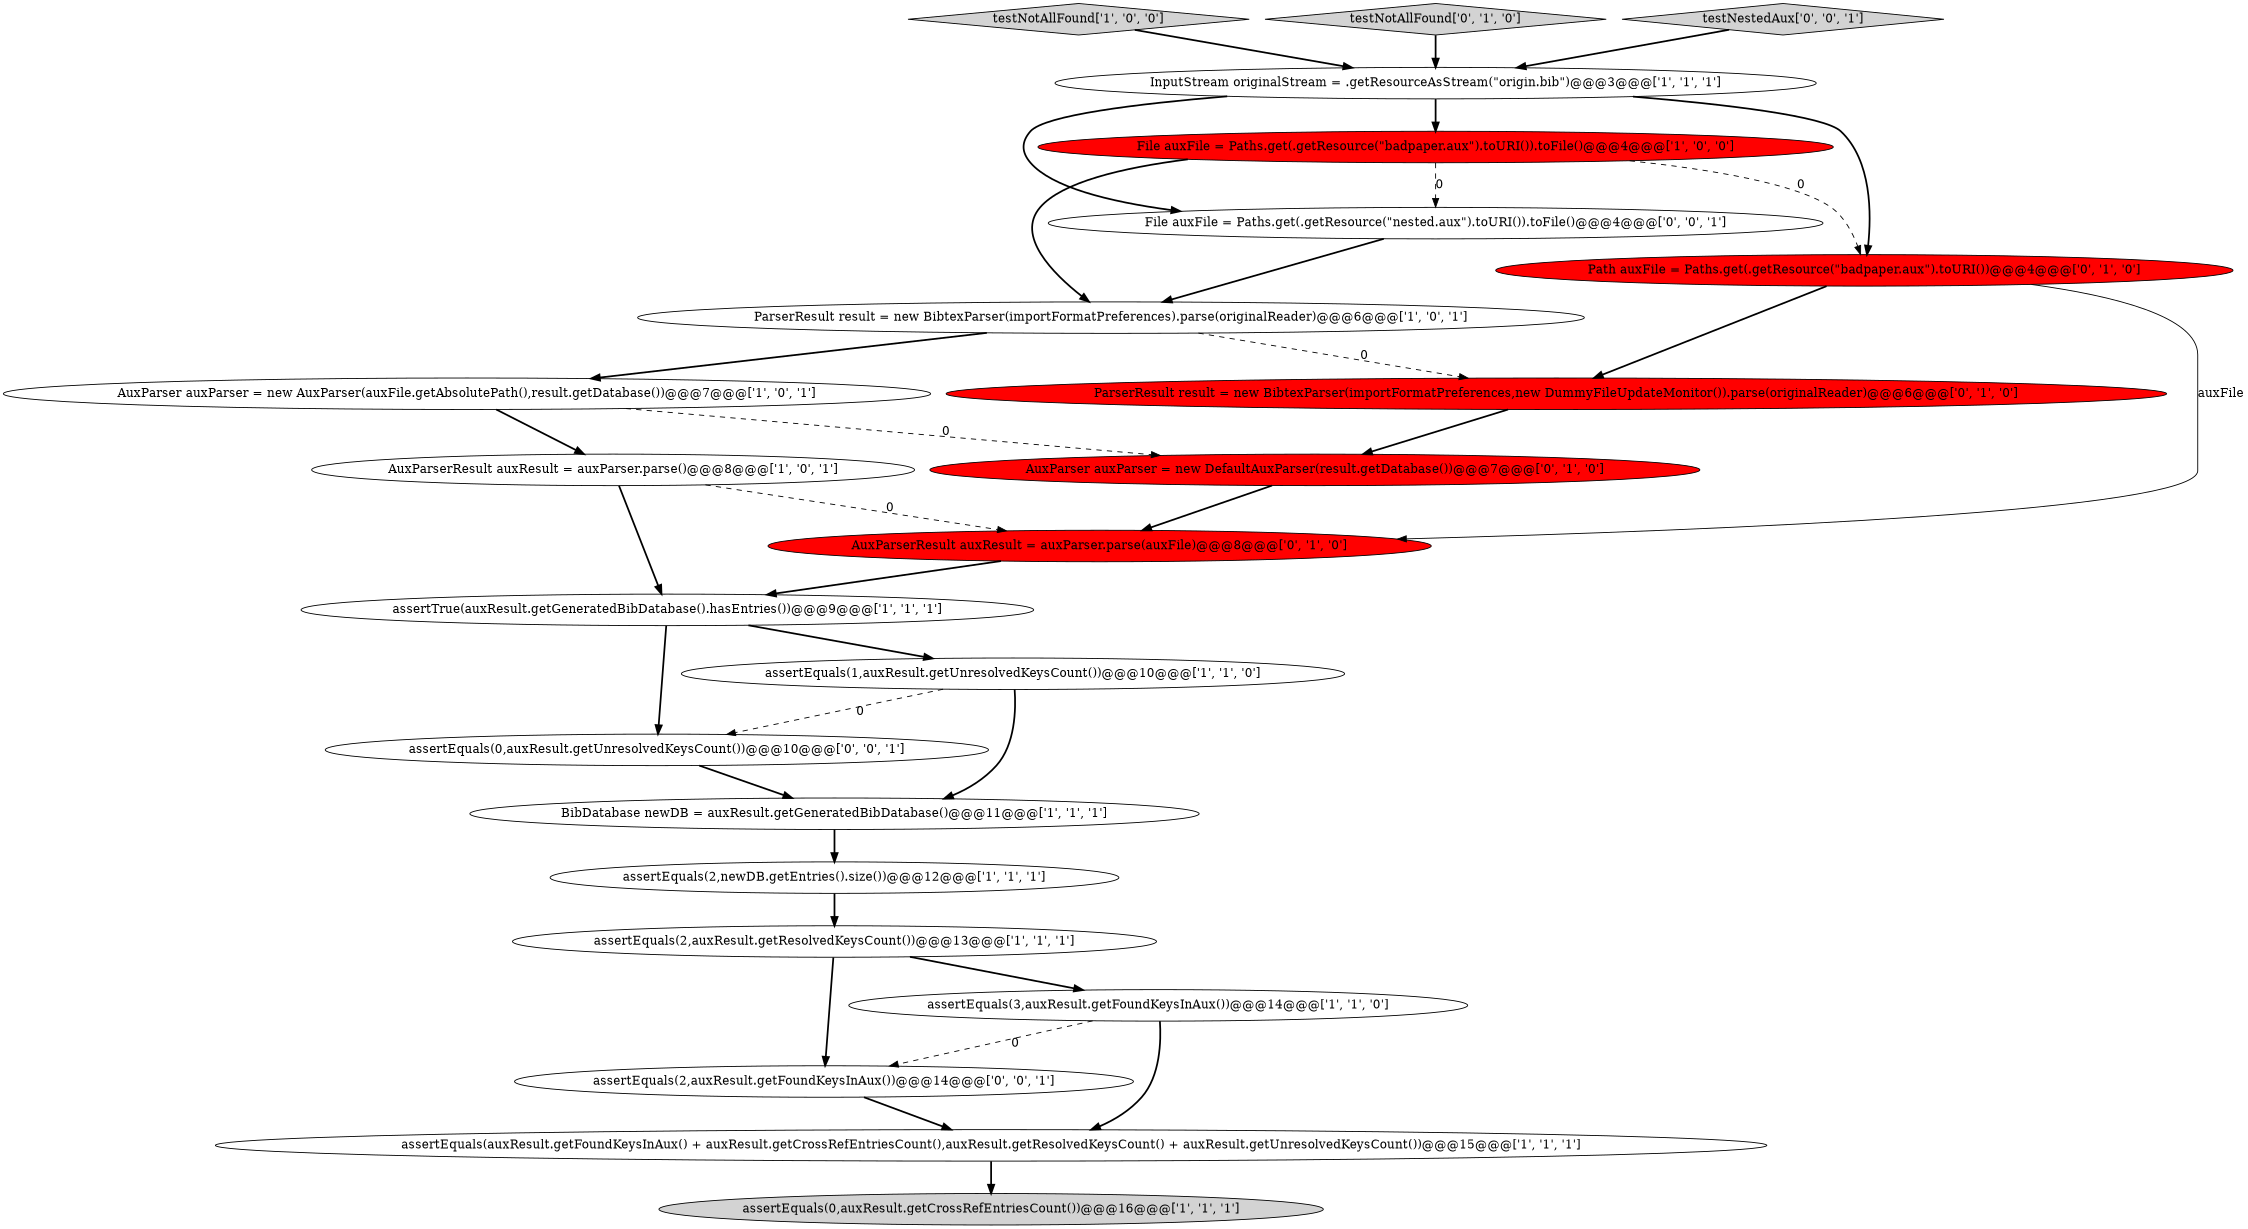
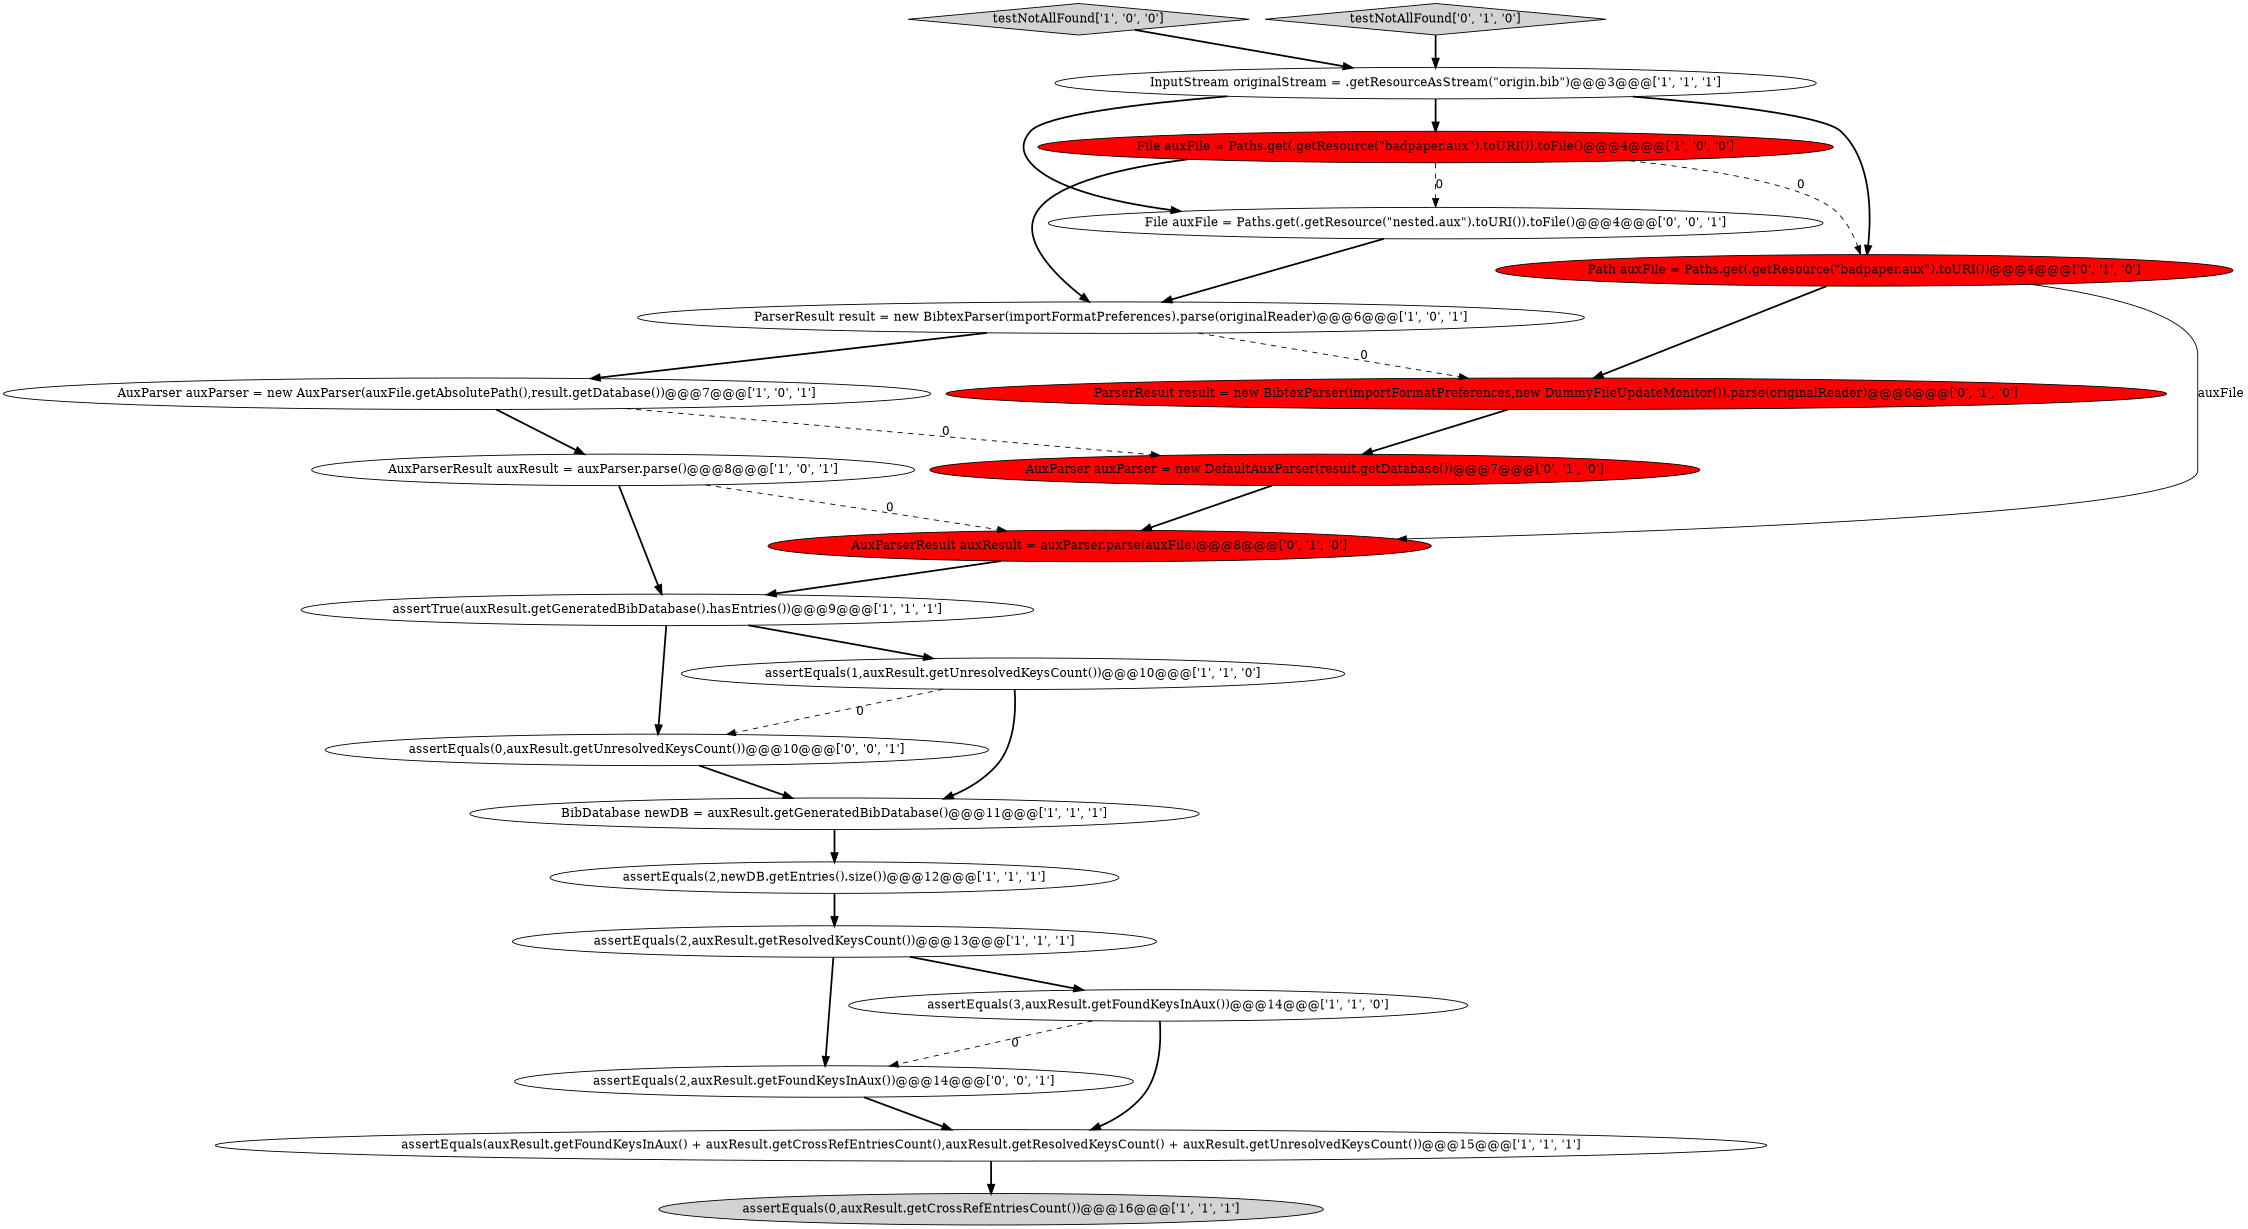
(1783, 19) -> none
